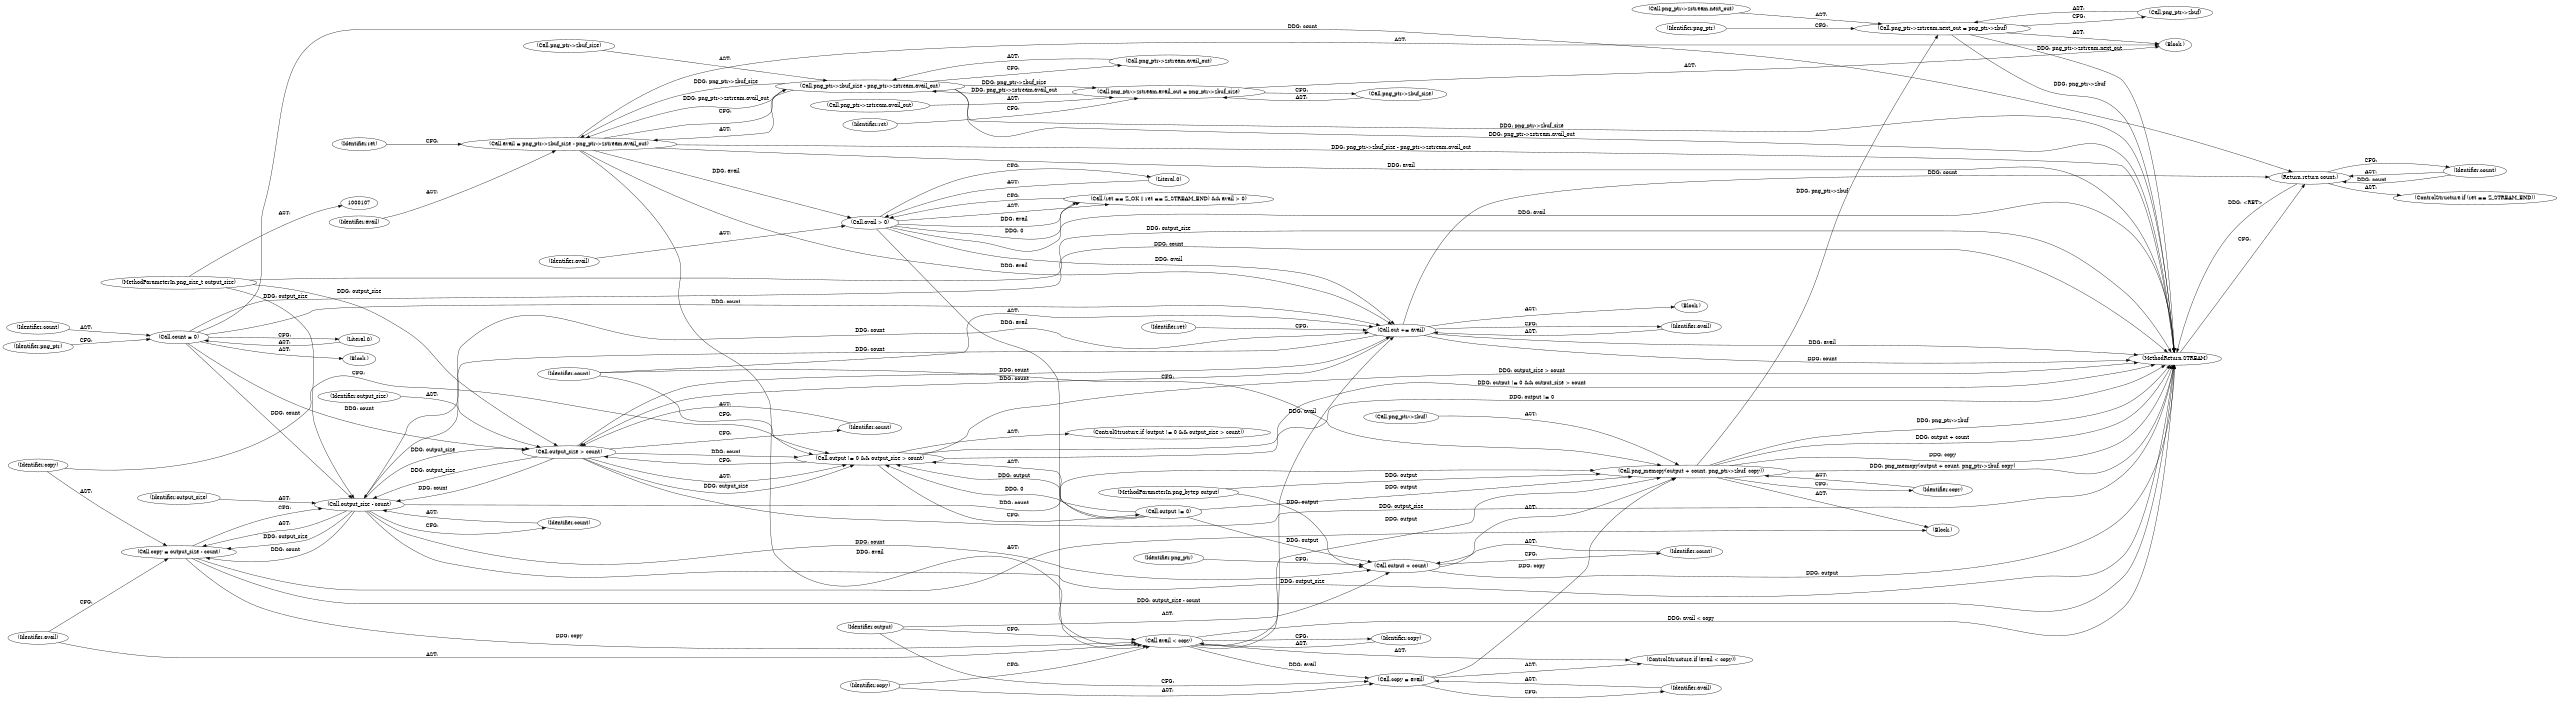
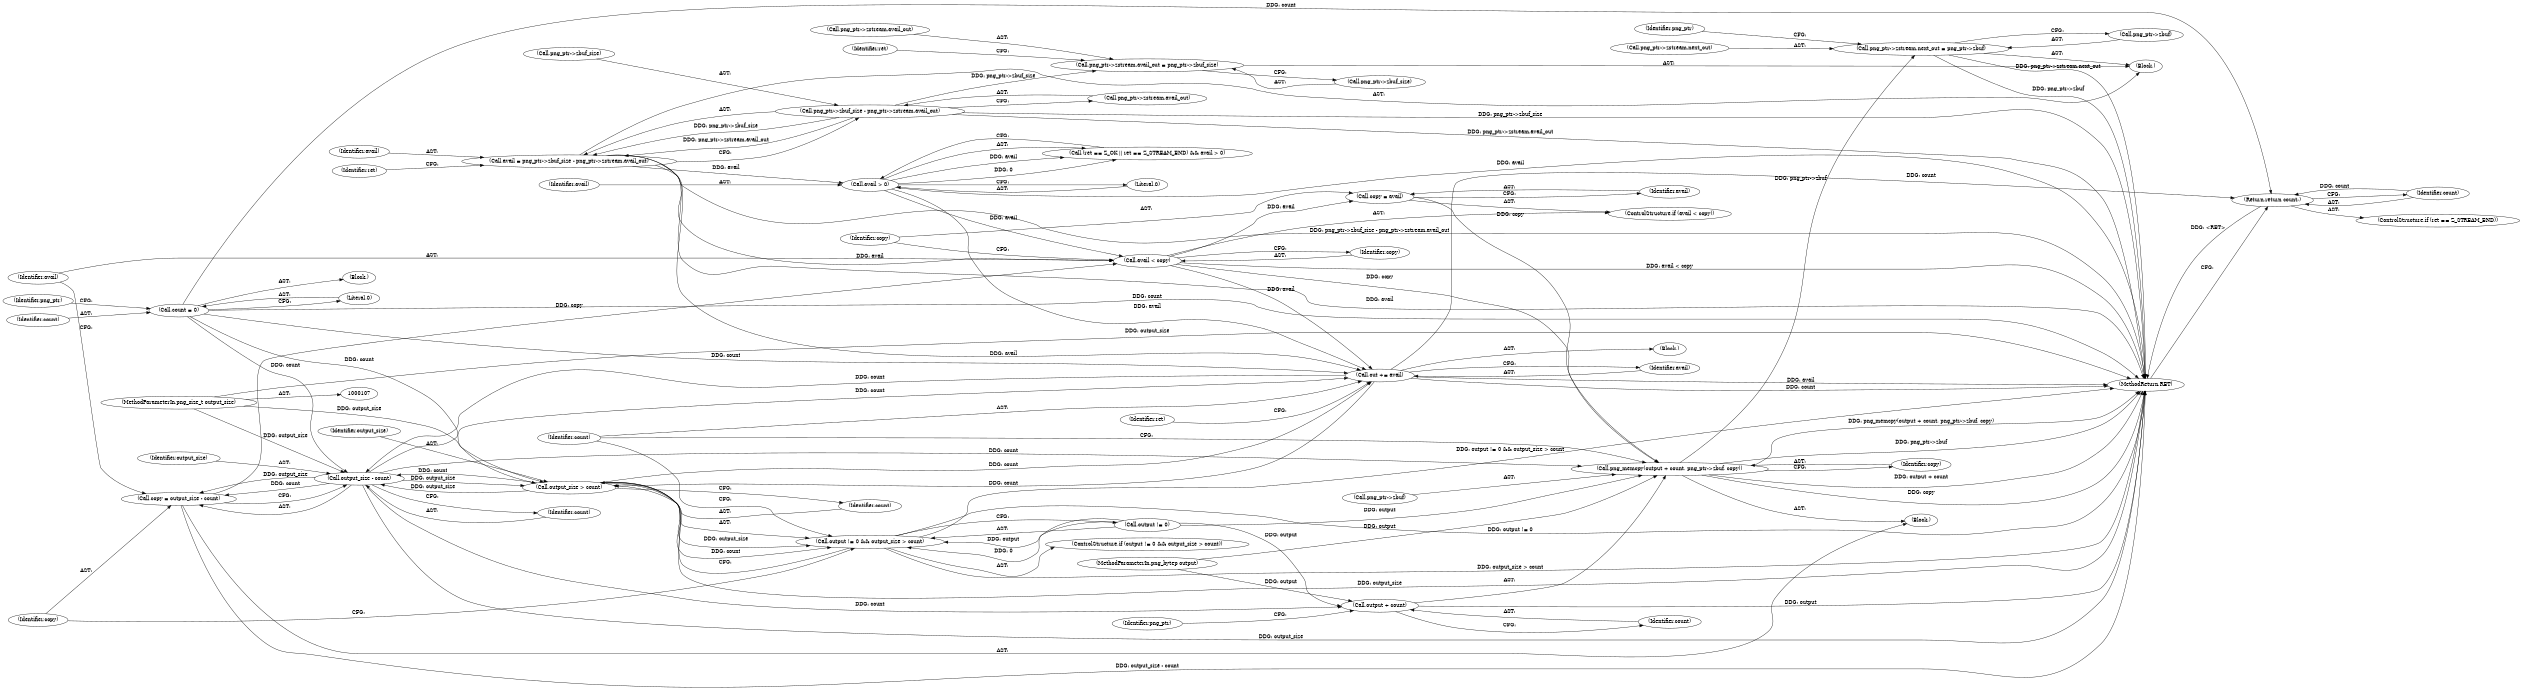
(1006, 94) -> none
(2175, 359) -> (2146, 385)
(1401, 520) -> (1380, 277)
(870, 628) -> none
